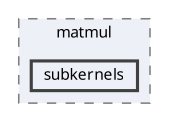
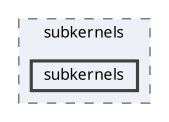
(84, 34) -> (84, 34)
